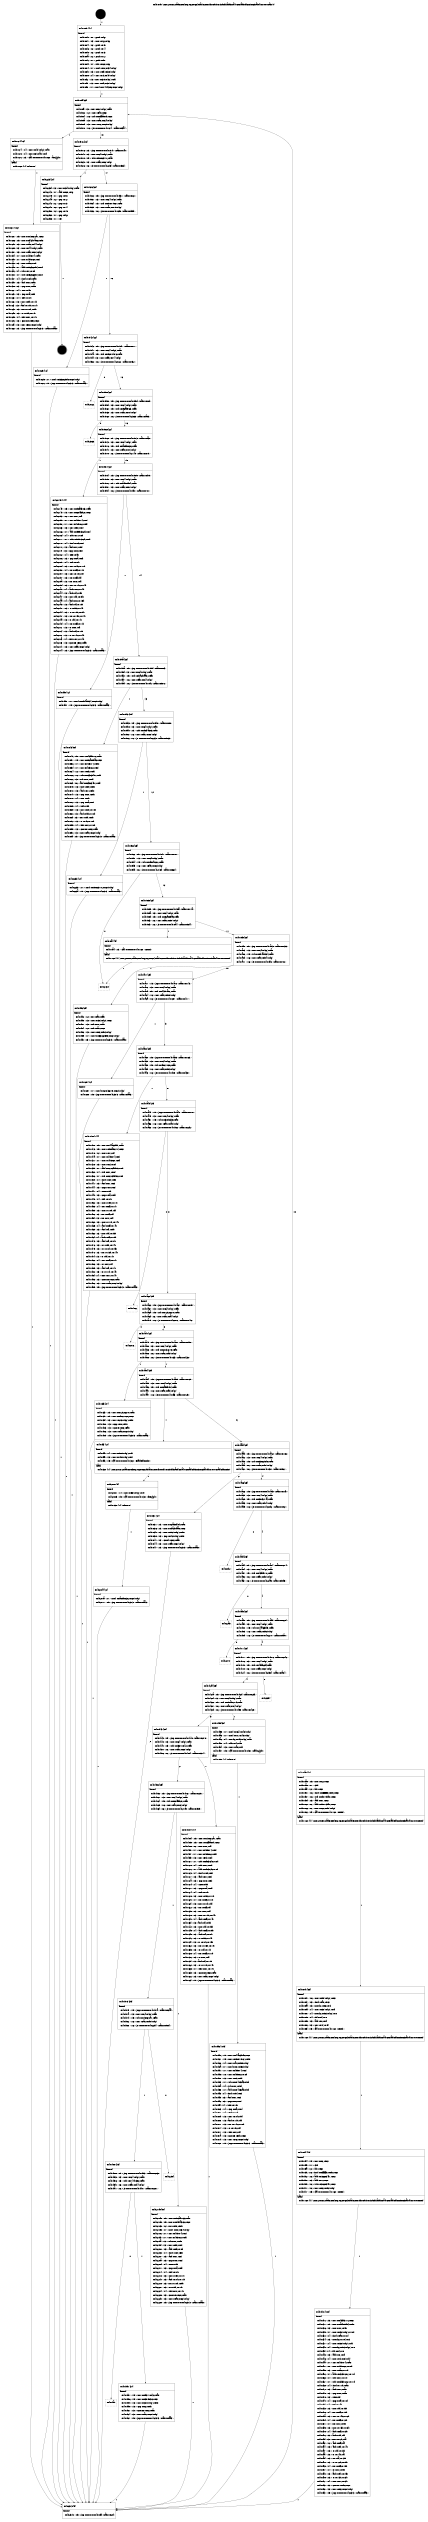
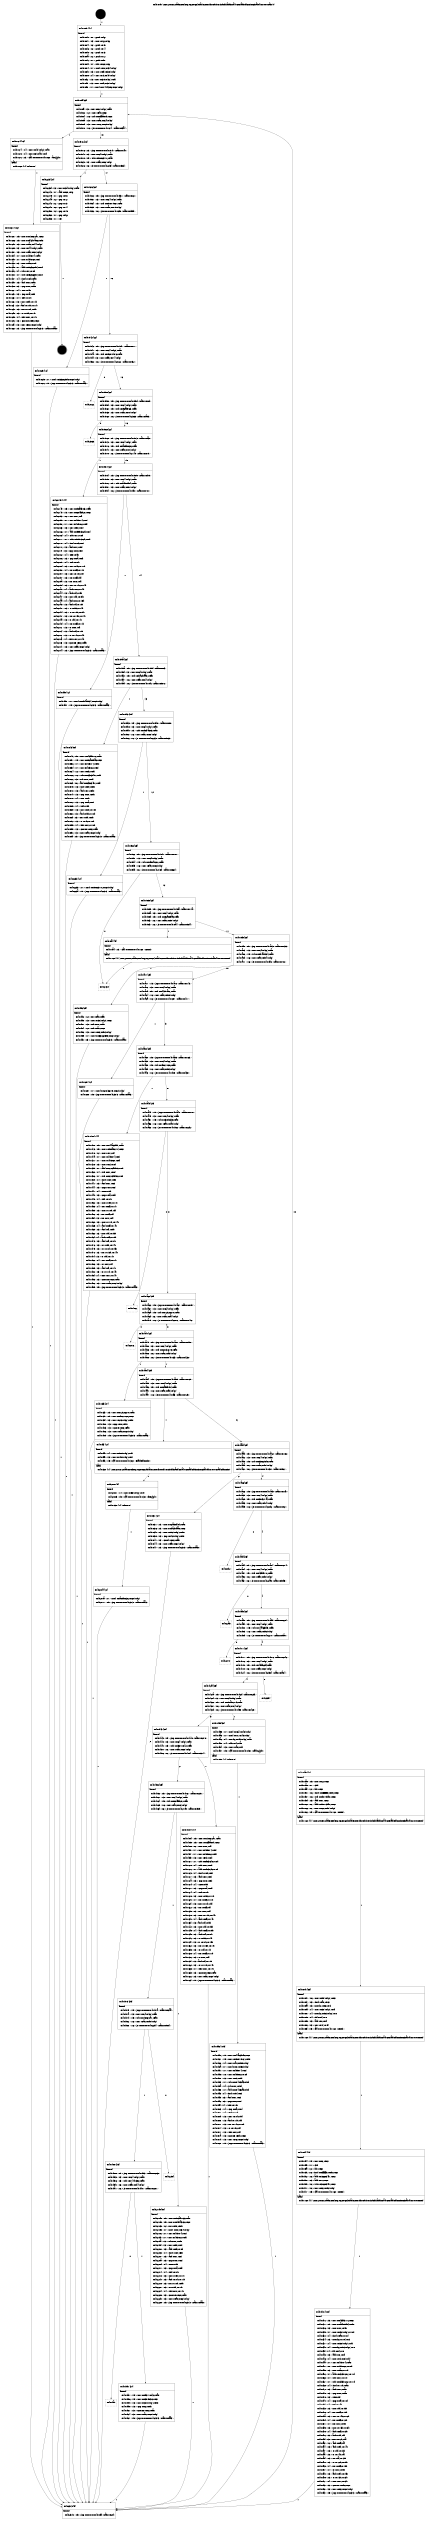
(163, 1327) -> (167, 1328)
